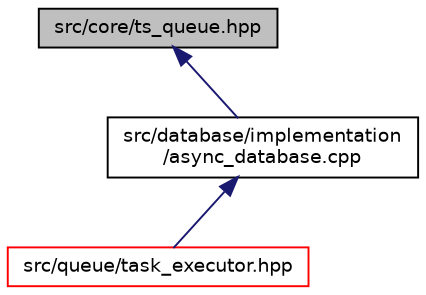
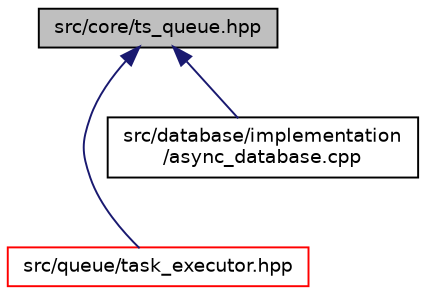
(199, 220) -> (85, 157)
